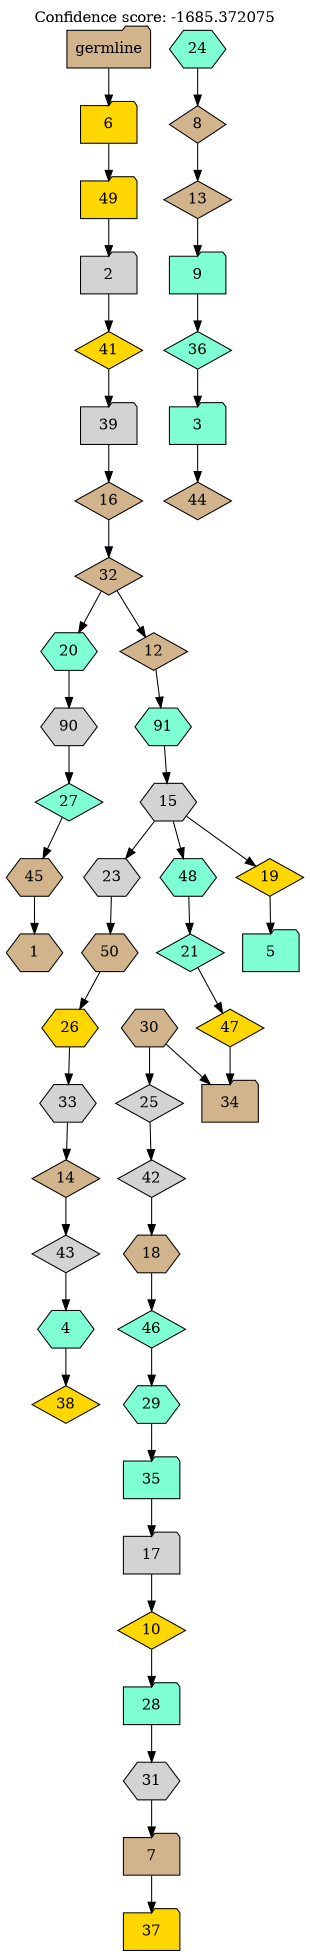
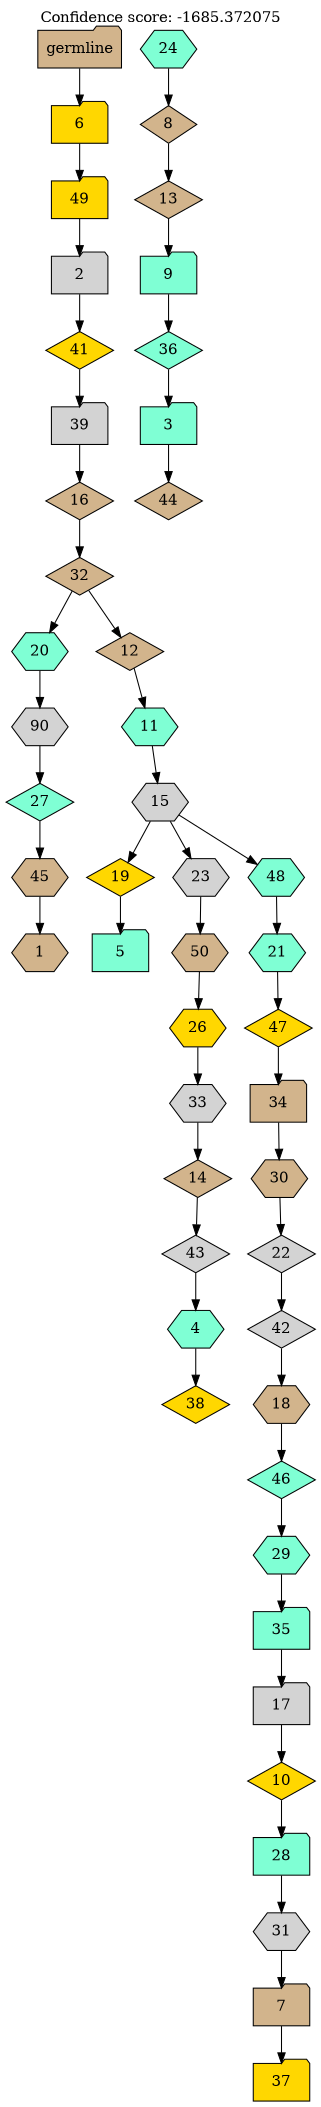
(163, 727) -> (150, 727)
(190, 953) -> (277, 953)
(184, 1061) -> (279, 1136)
(150, 1103) -> (282, 1254)
